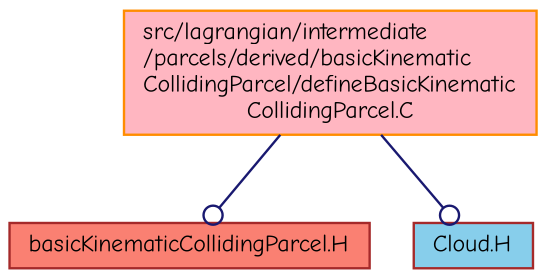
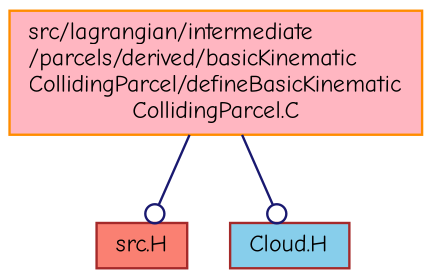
(190, 246) -> (142, 246)
